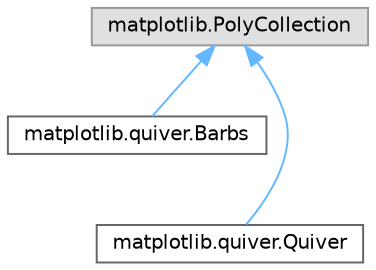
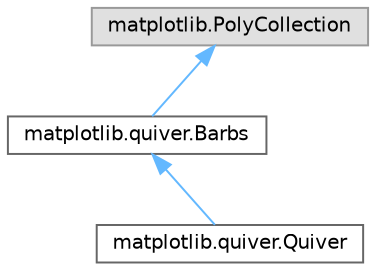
(287, 145) -> (190, 197)
